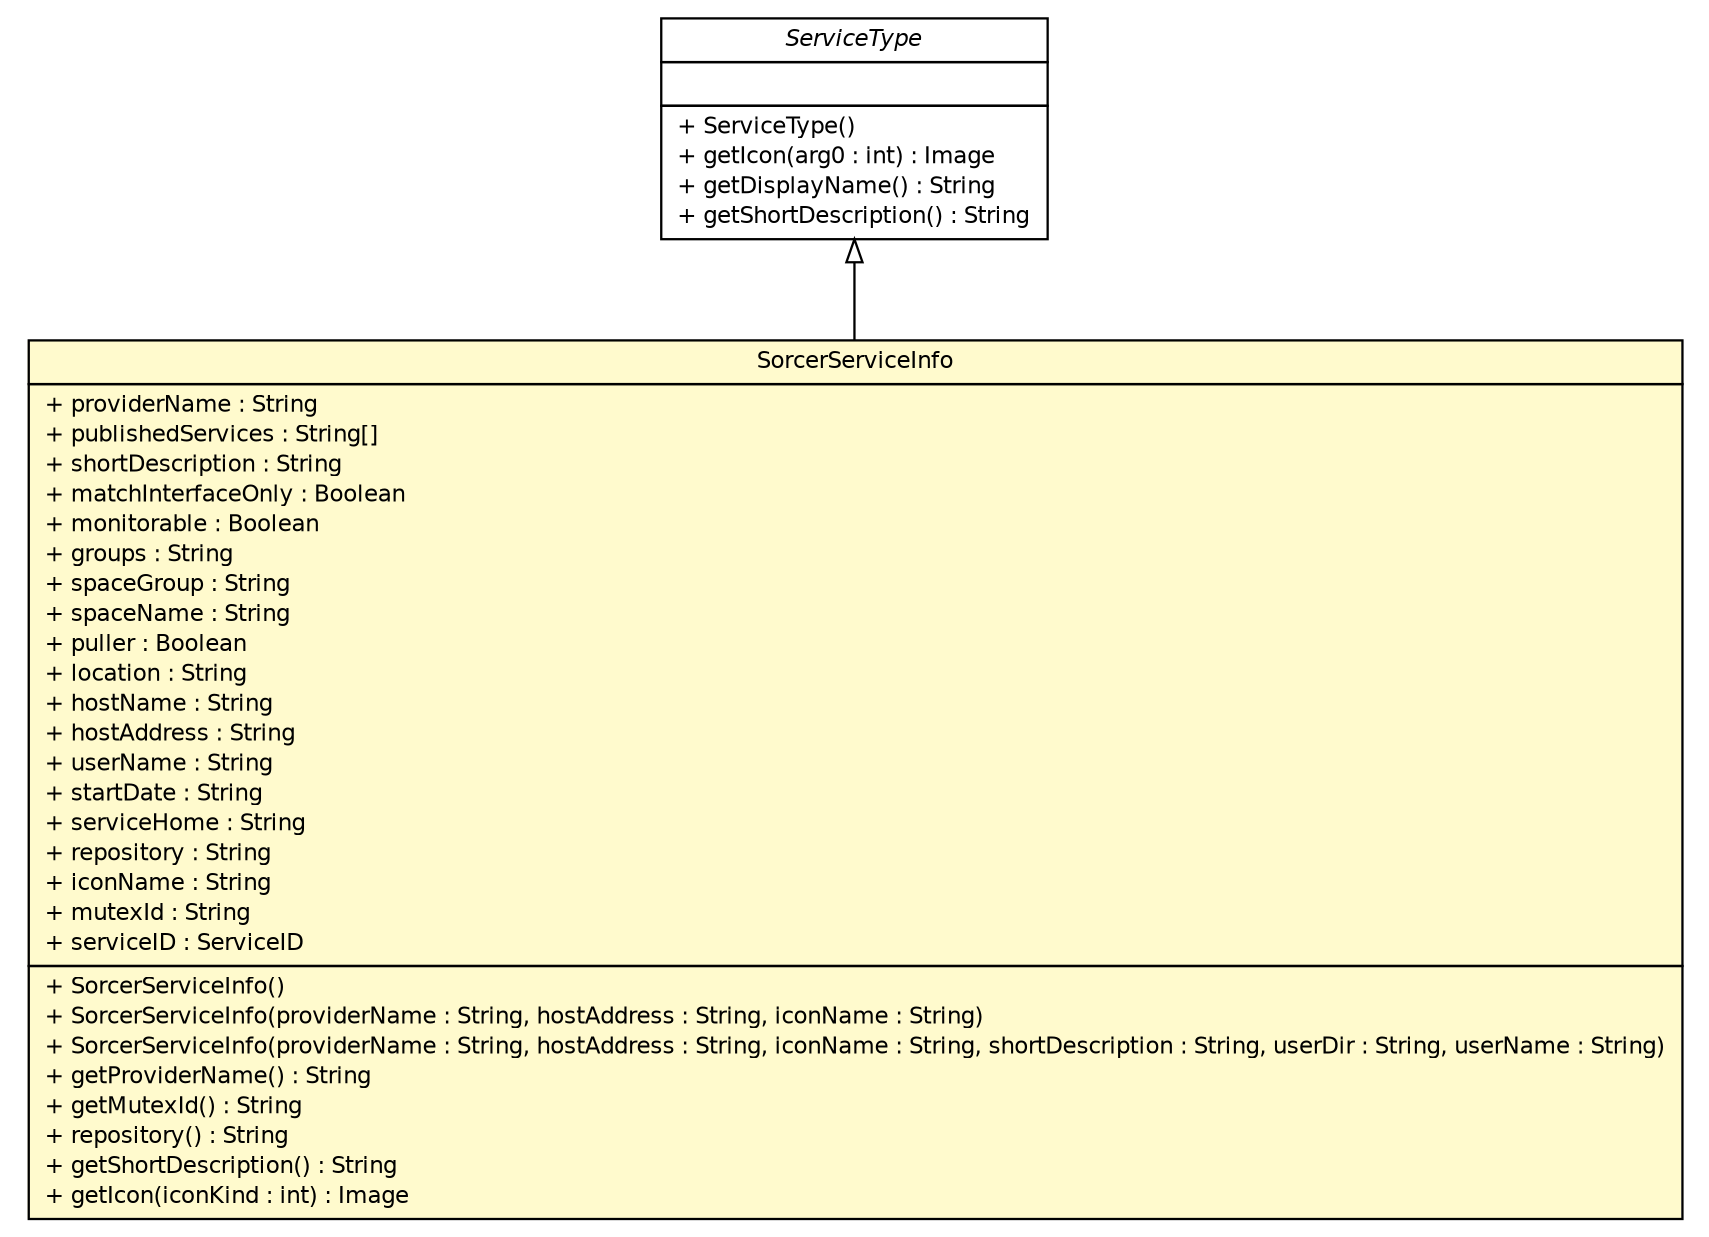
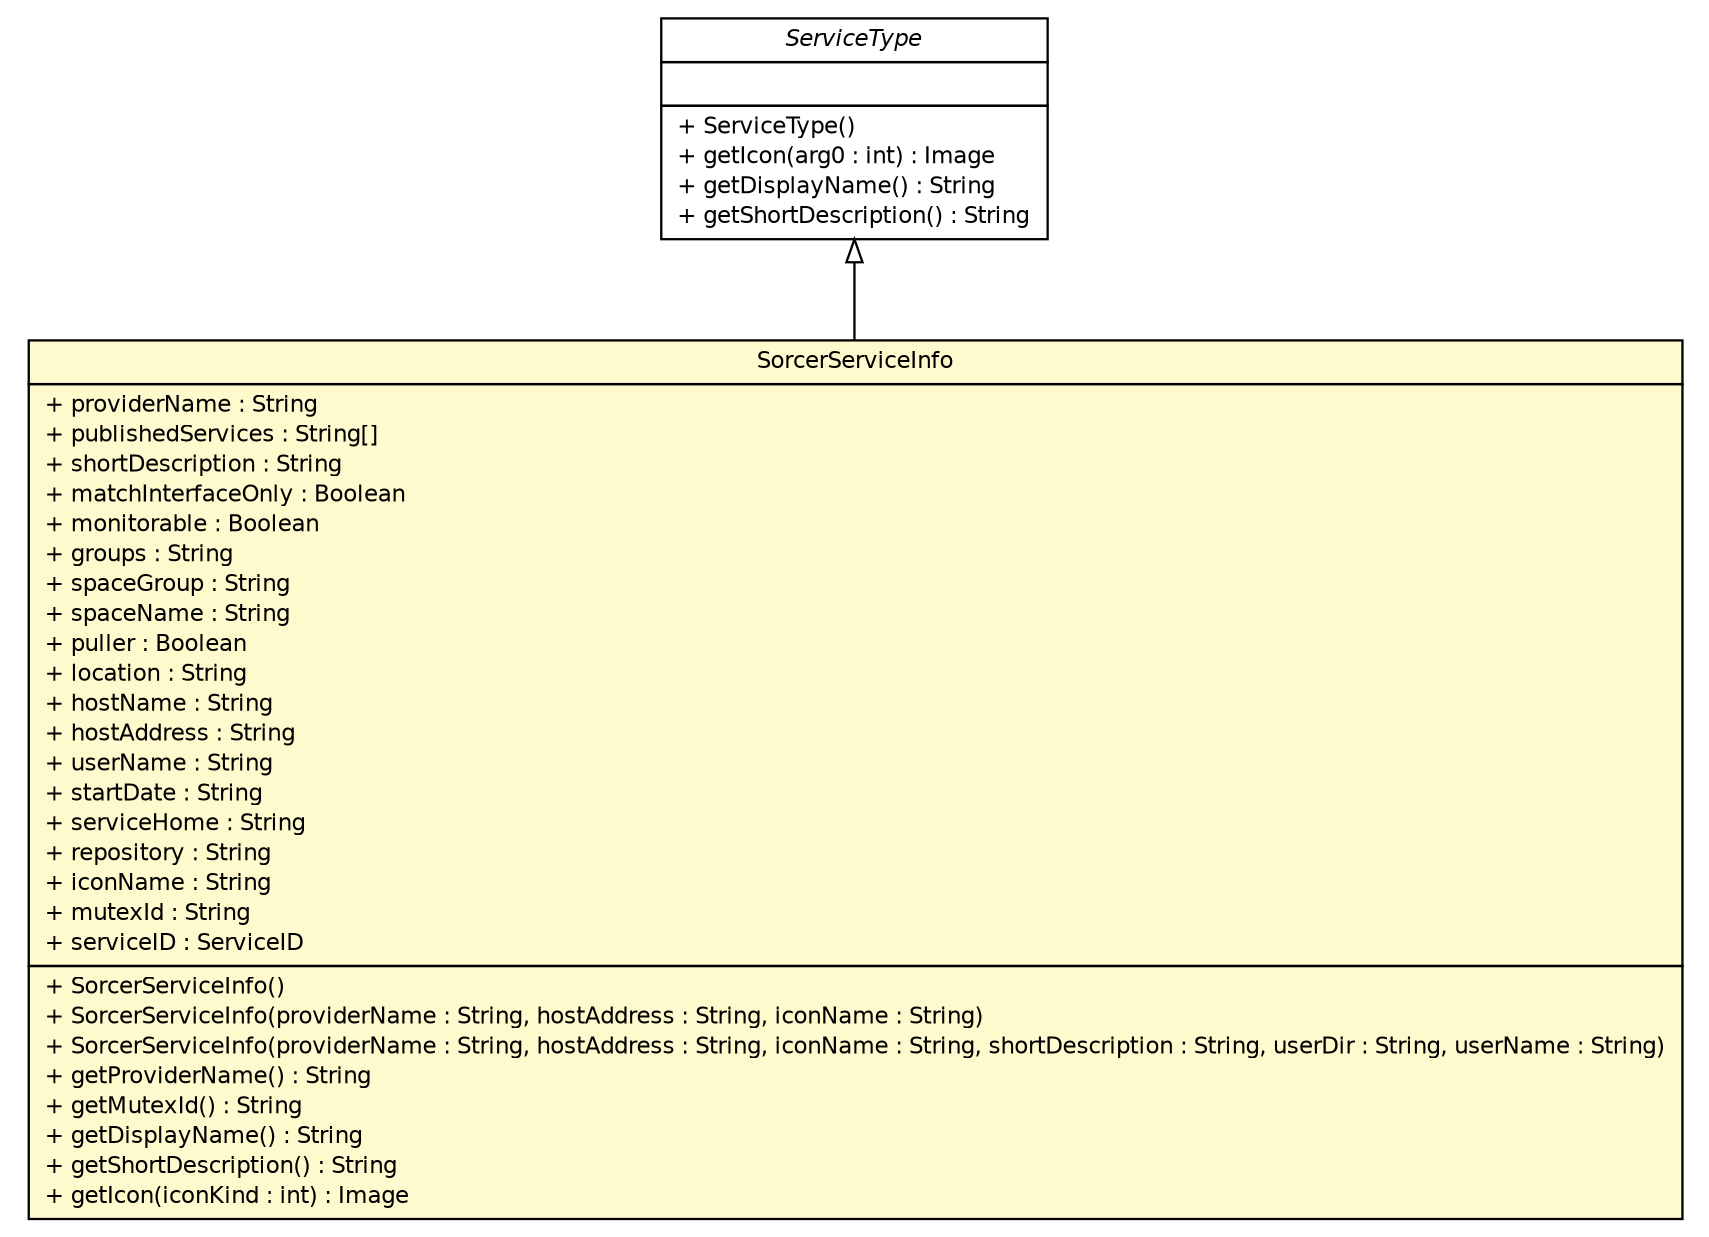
(167, 1136) -> (205, 1136)
